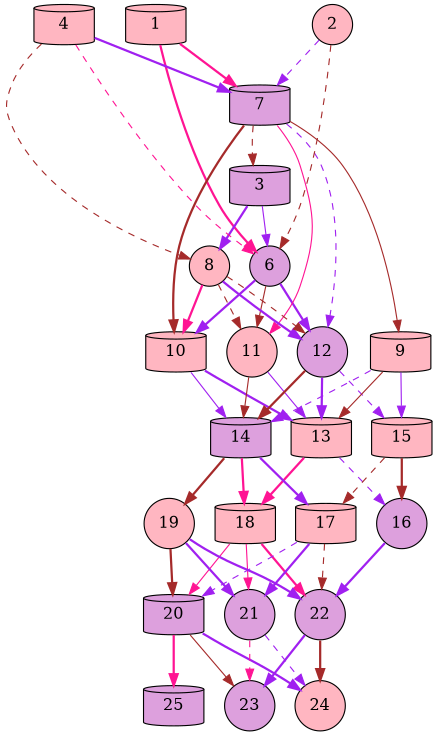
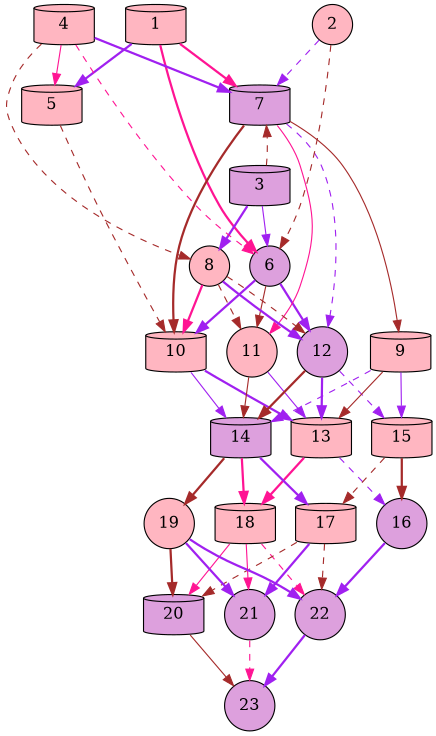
none -> (52, 105)
(252, 140) -> (267, 151)
(257, 565) -> (257, 565)
(279, 565) -> (279, 565)
(174, 706) -> none
(320, 706) -> none
